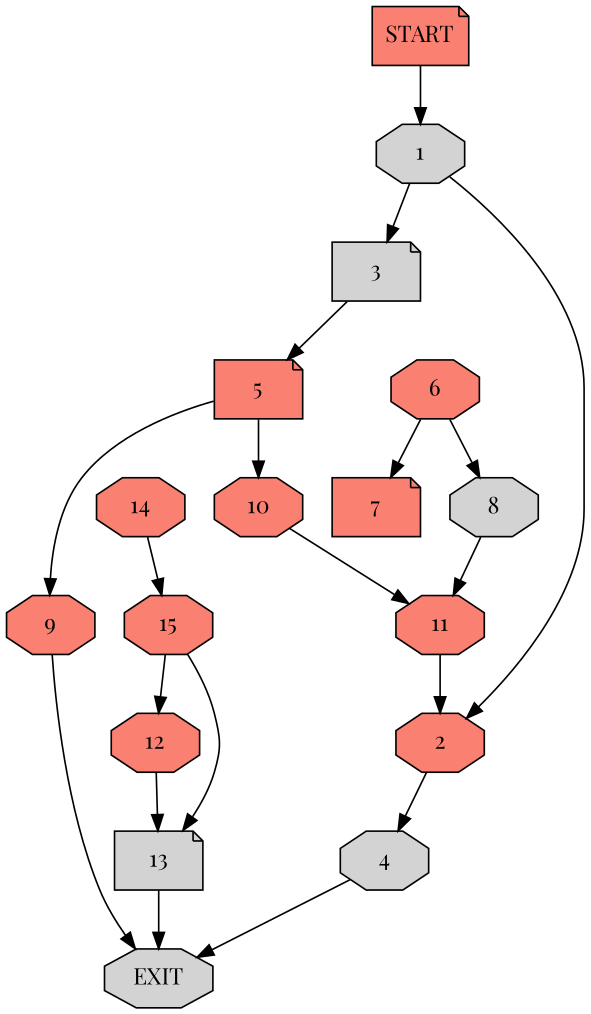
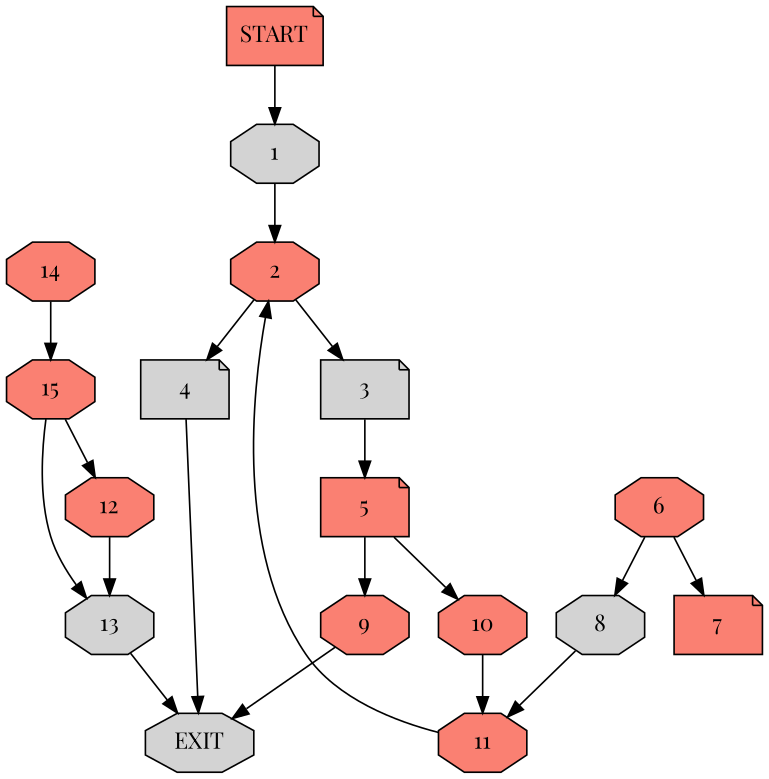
(401, 205) -> (314, 323)
(159, 861) -> (110, 625)
(384, 861) -> (185, 389)
